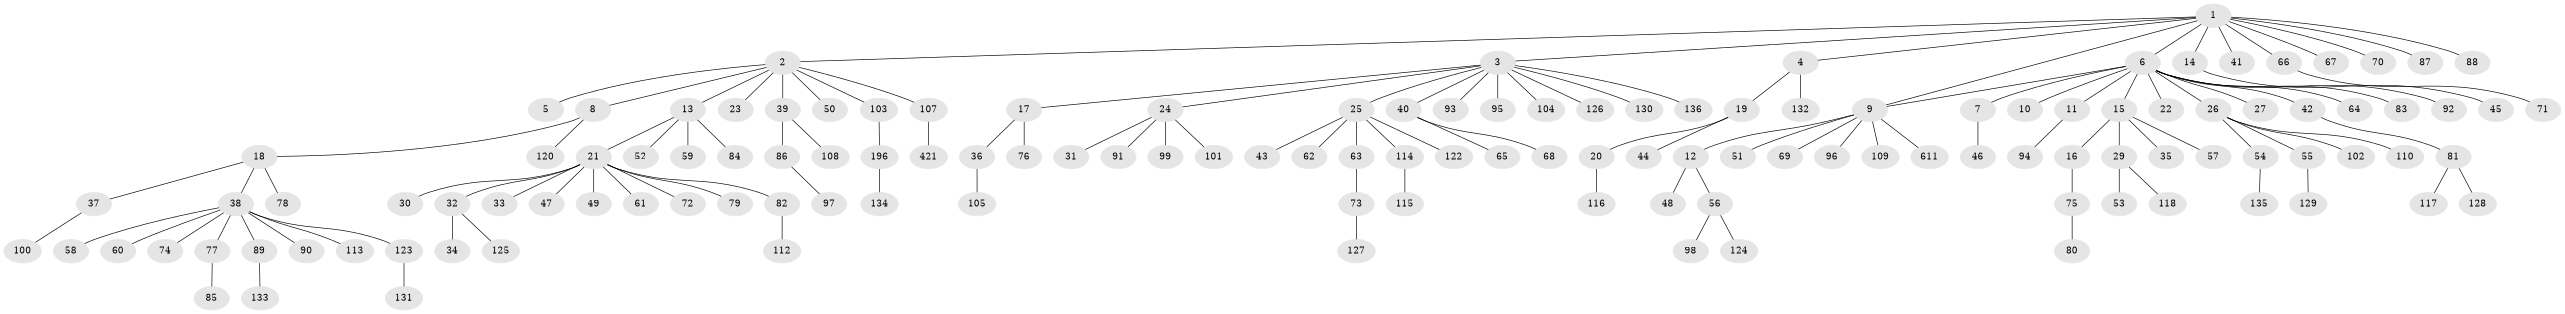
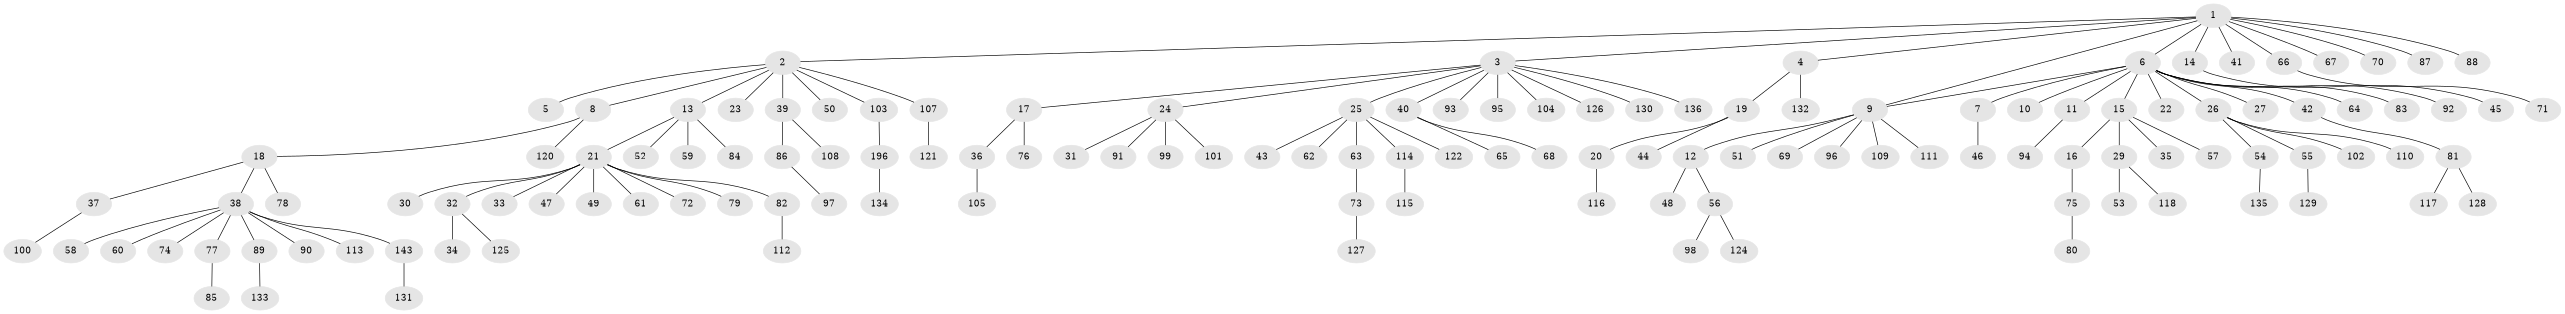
(929, 157) -> (929, 157)
(1930, 157) -> (1930, 157)
(404, 251) -> (404, 251)
